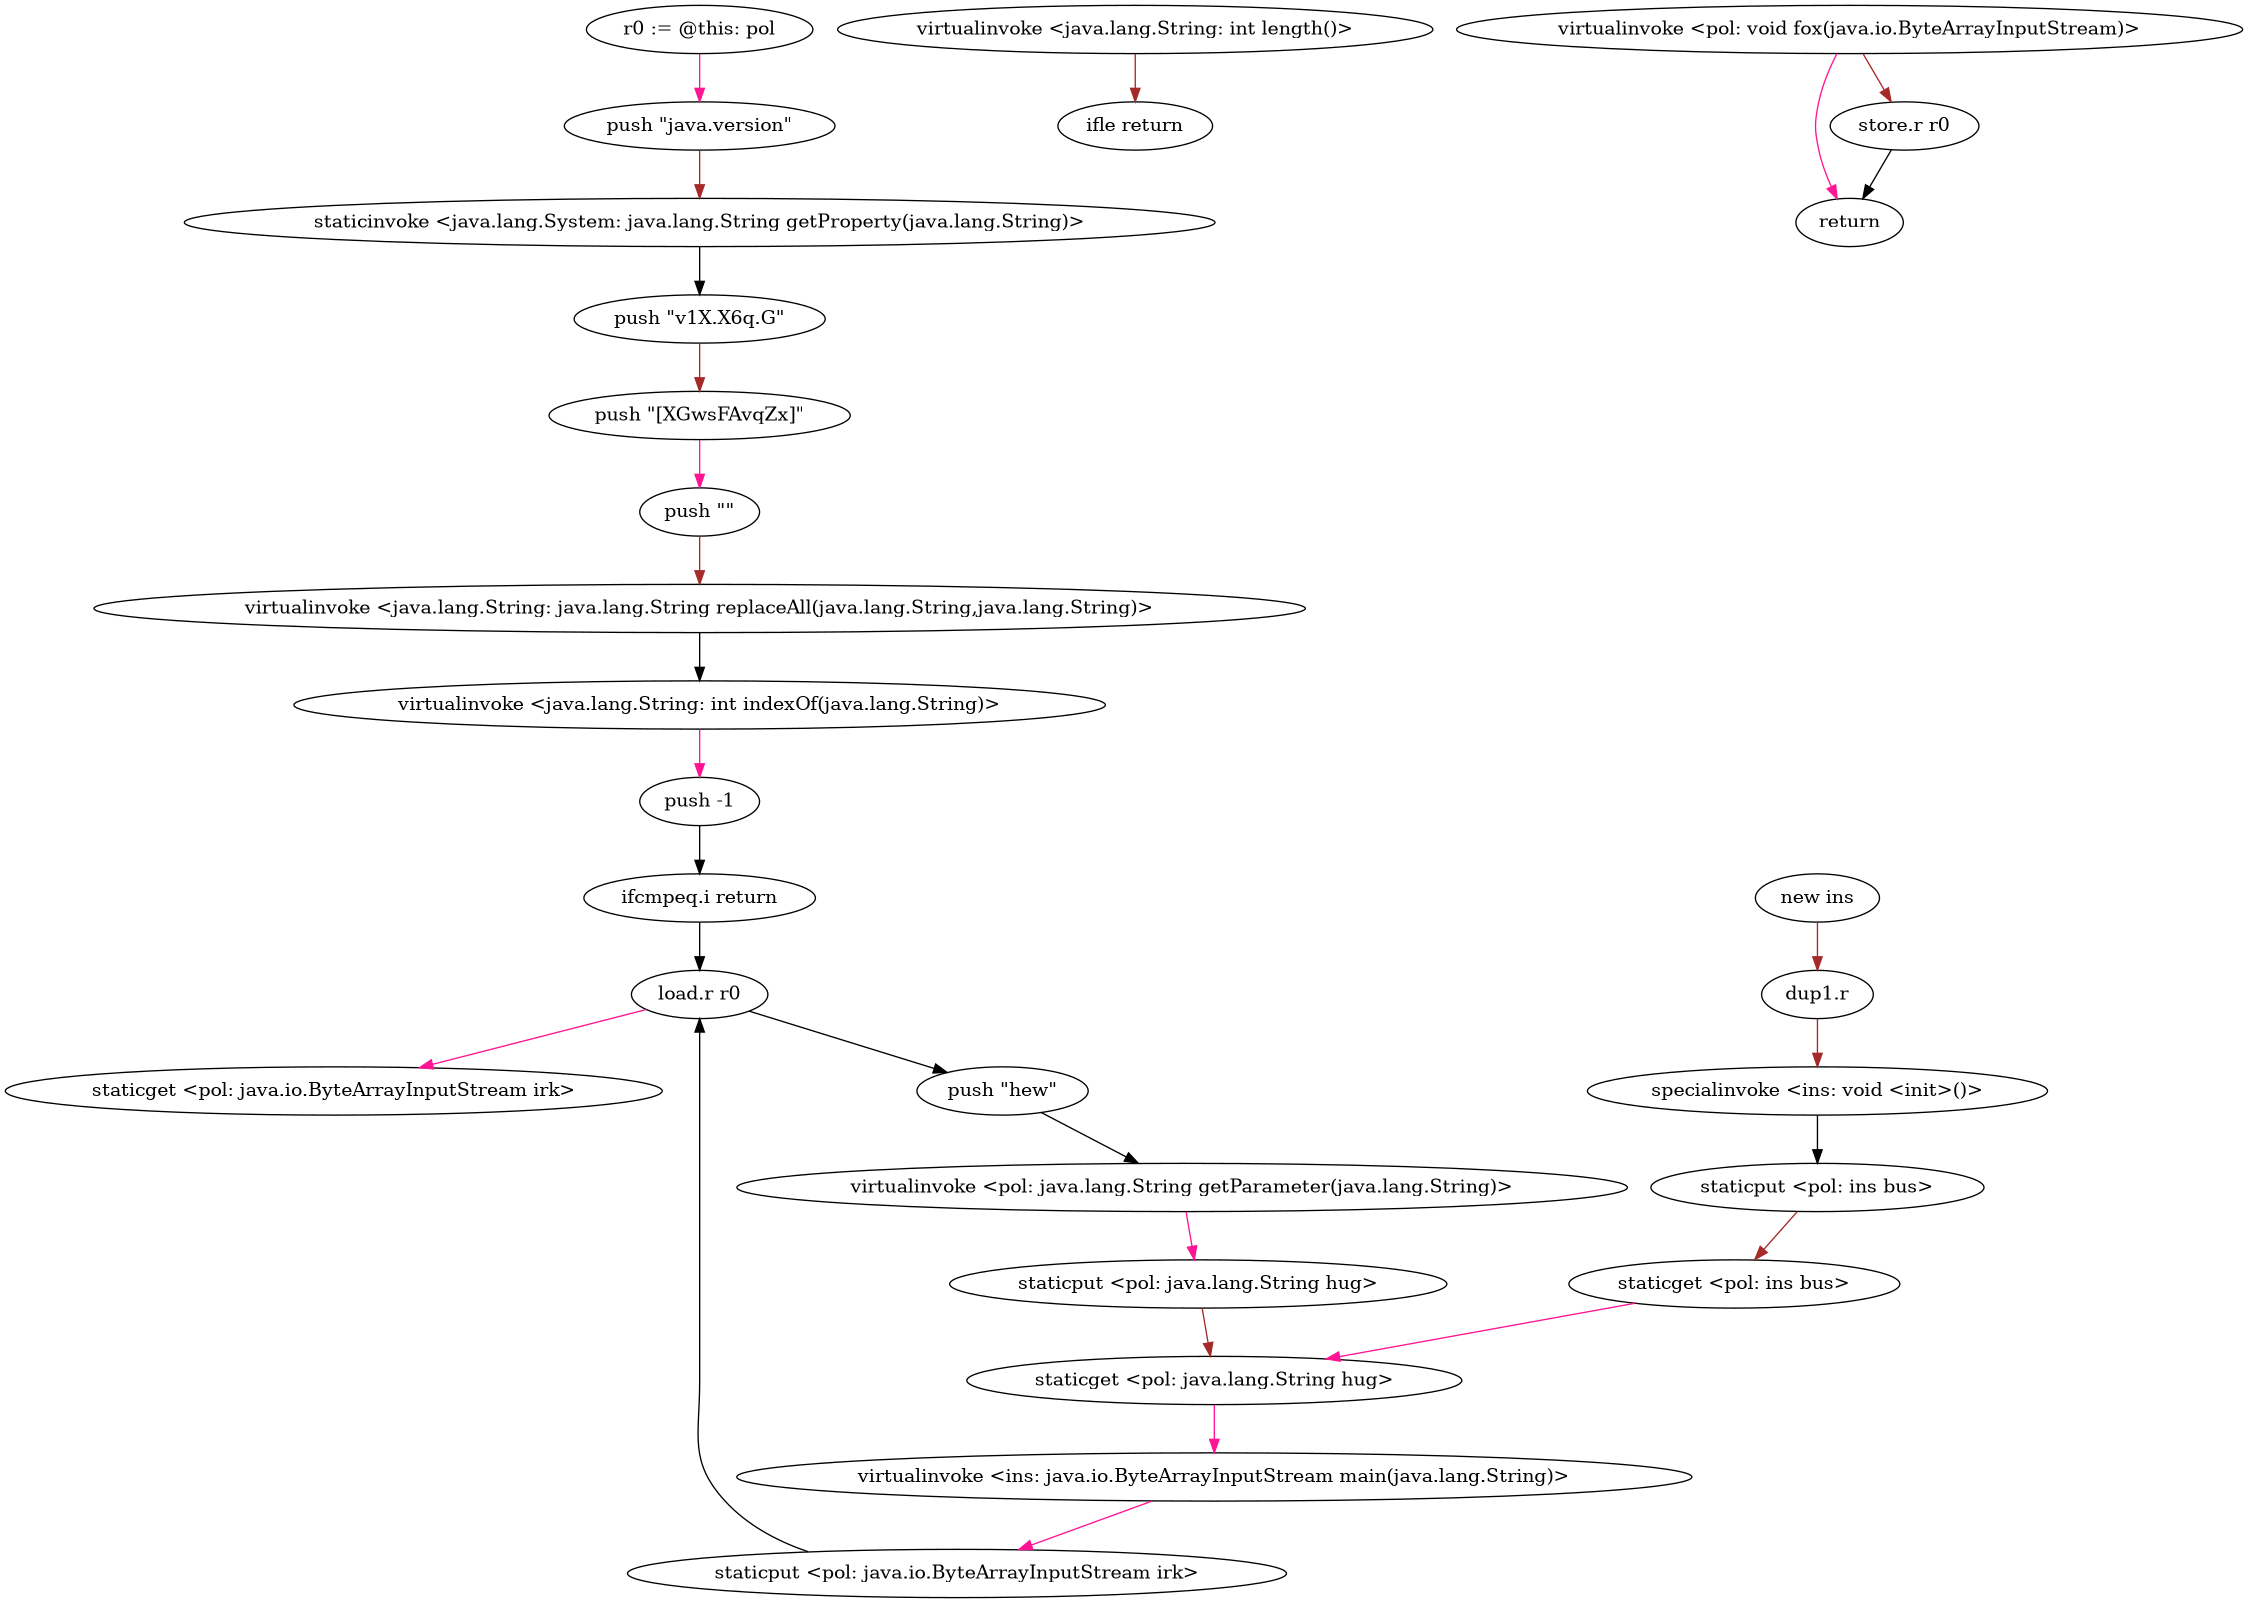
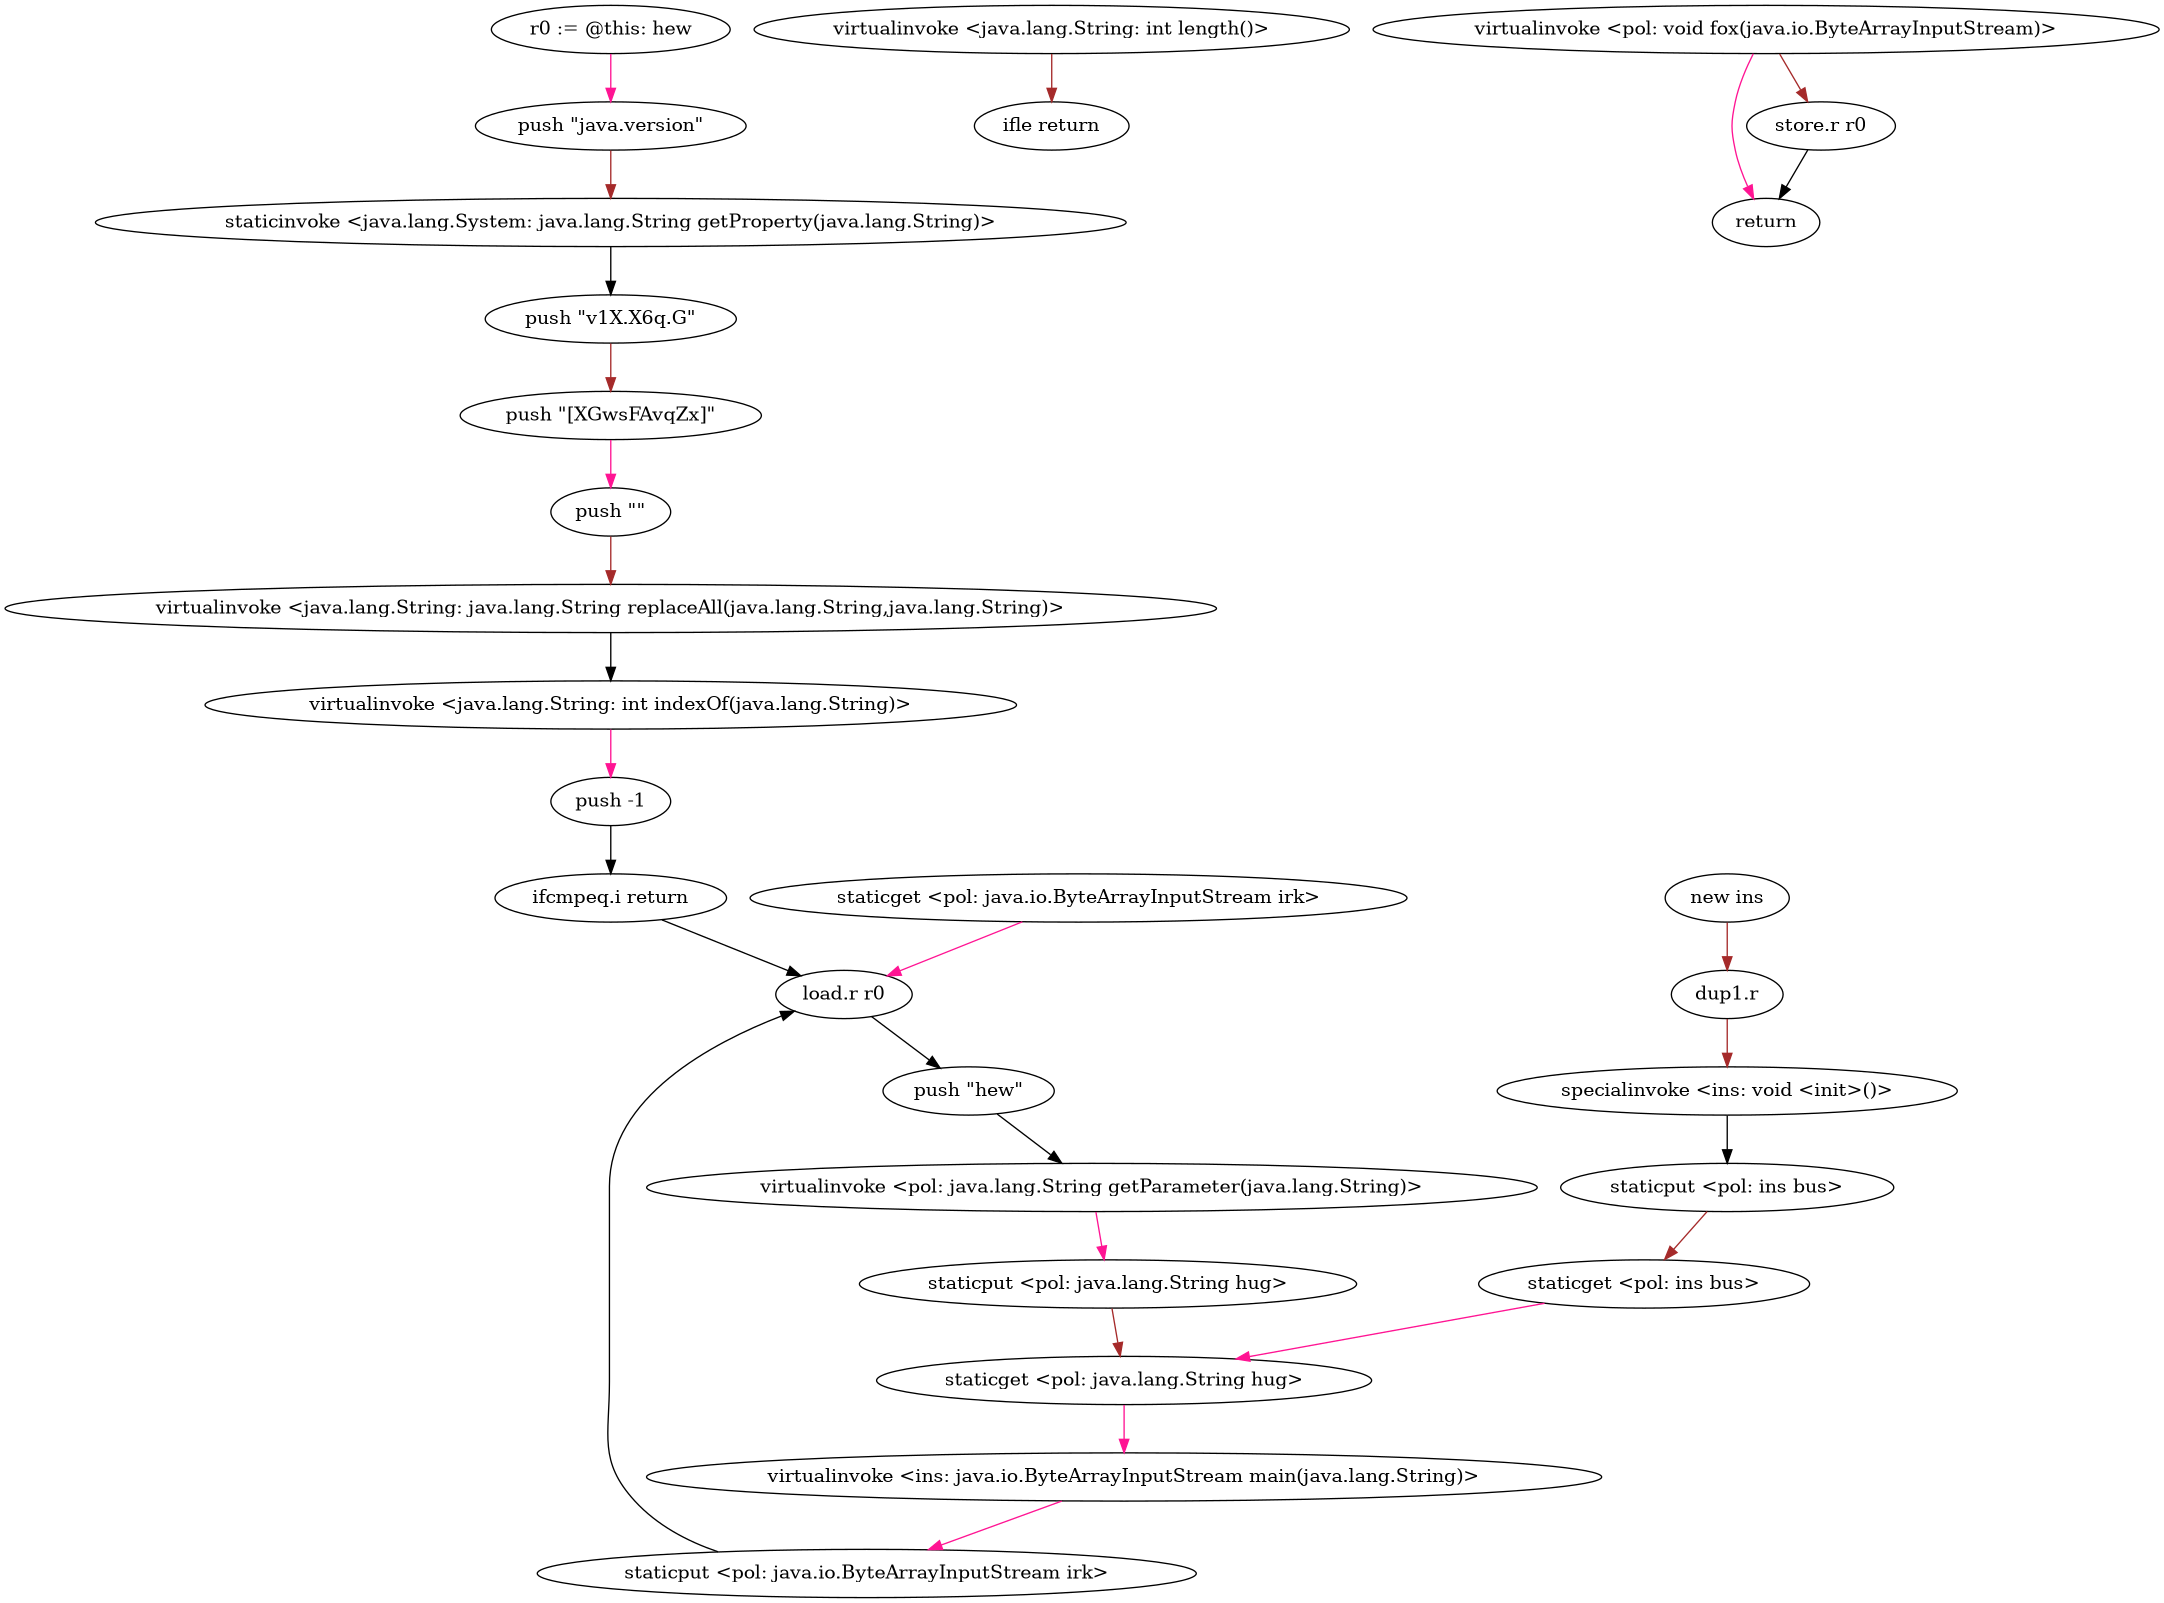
(700, 29) -> (611, 29)
(539, 1037) -> (961, 946)
